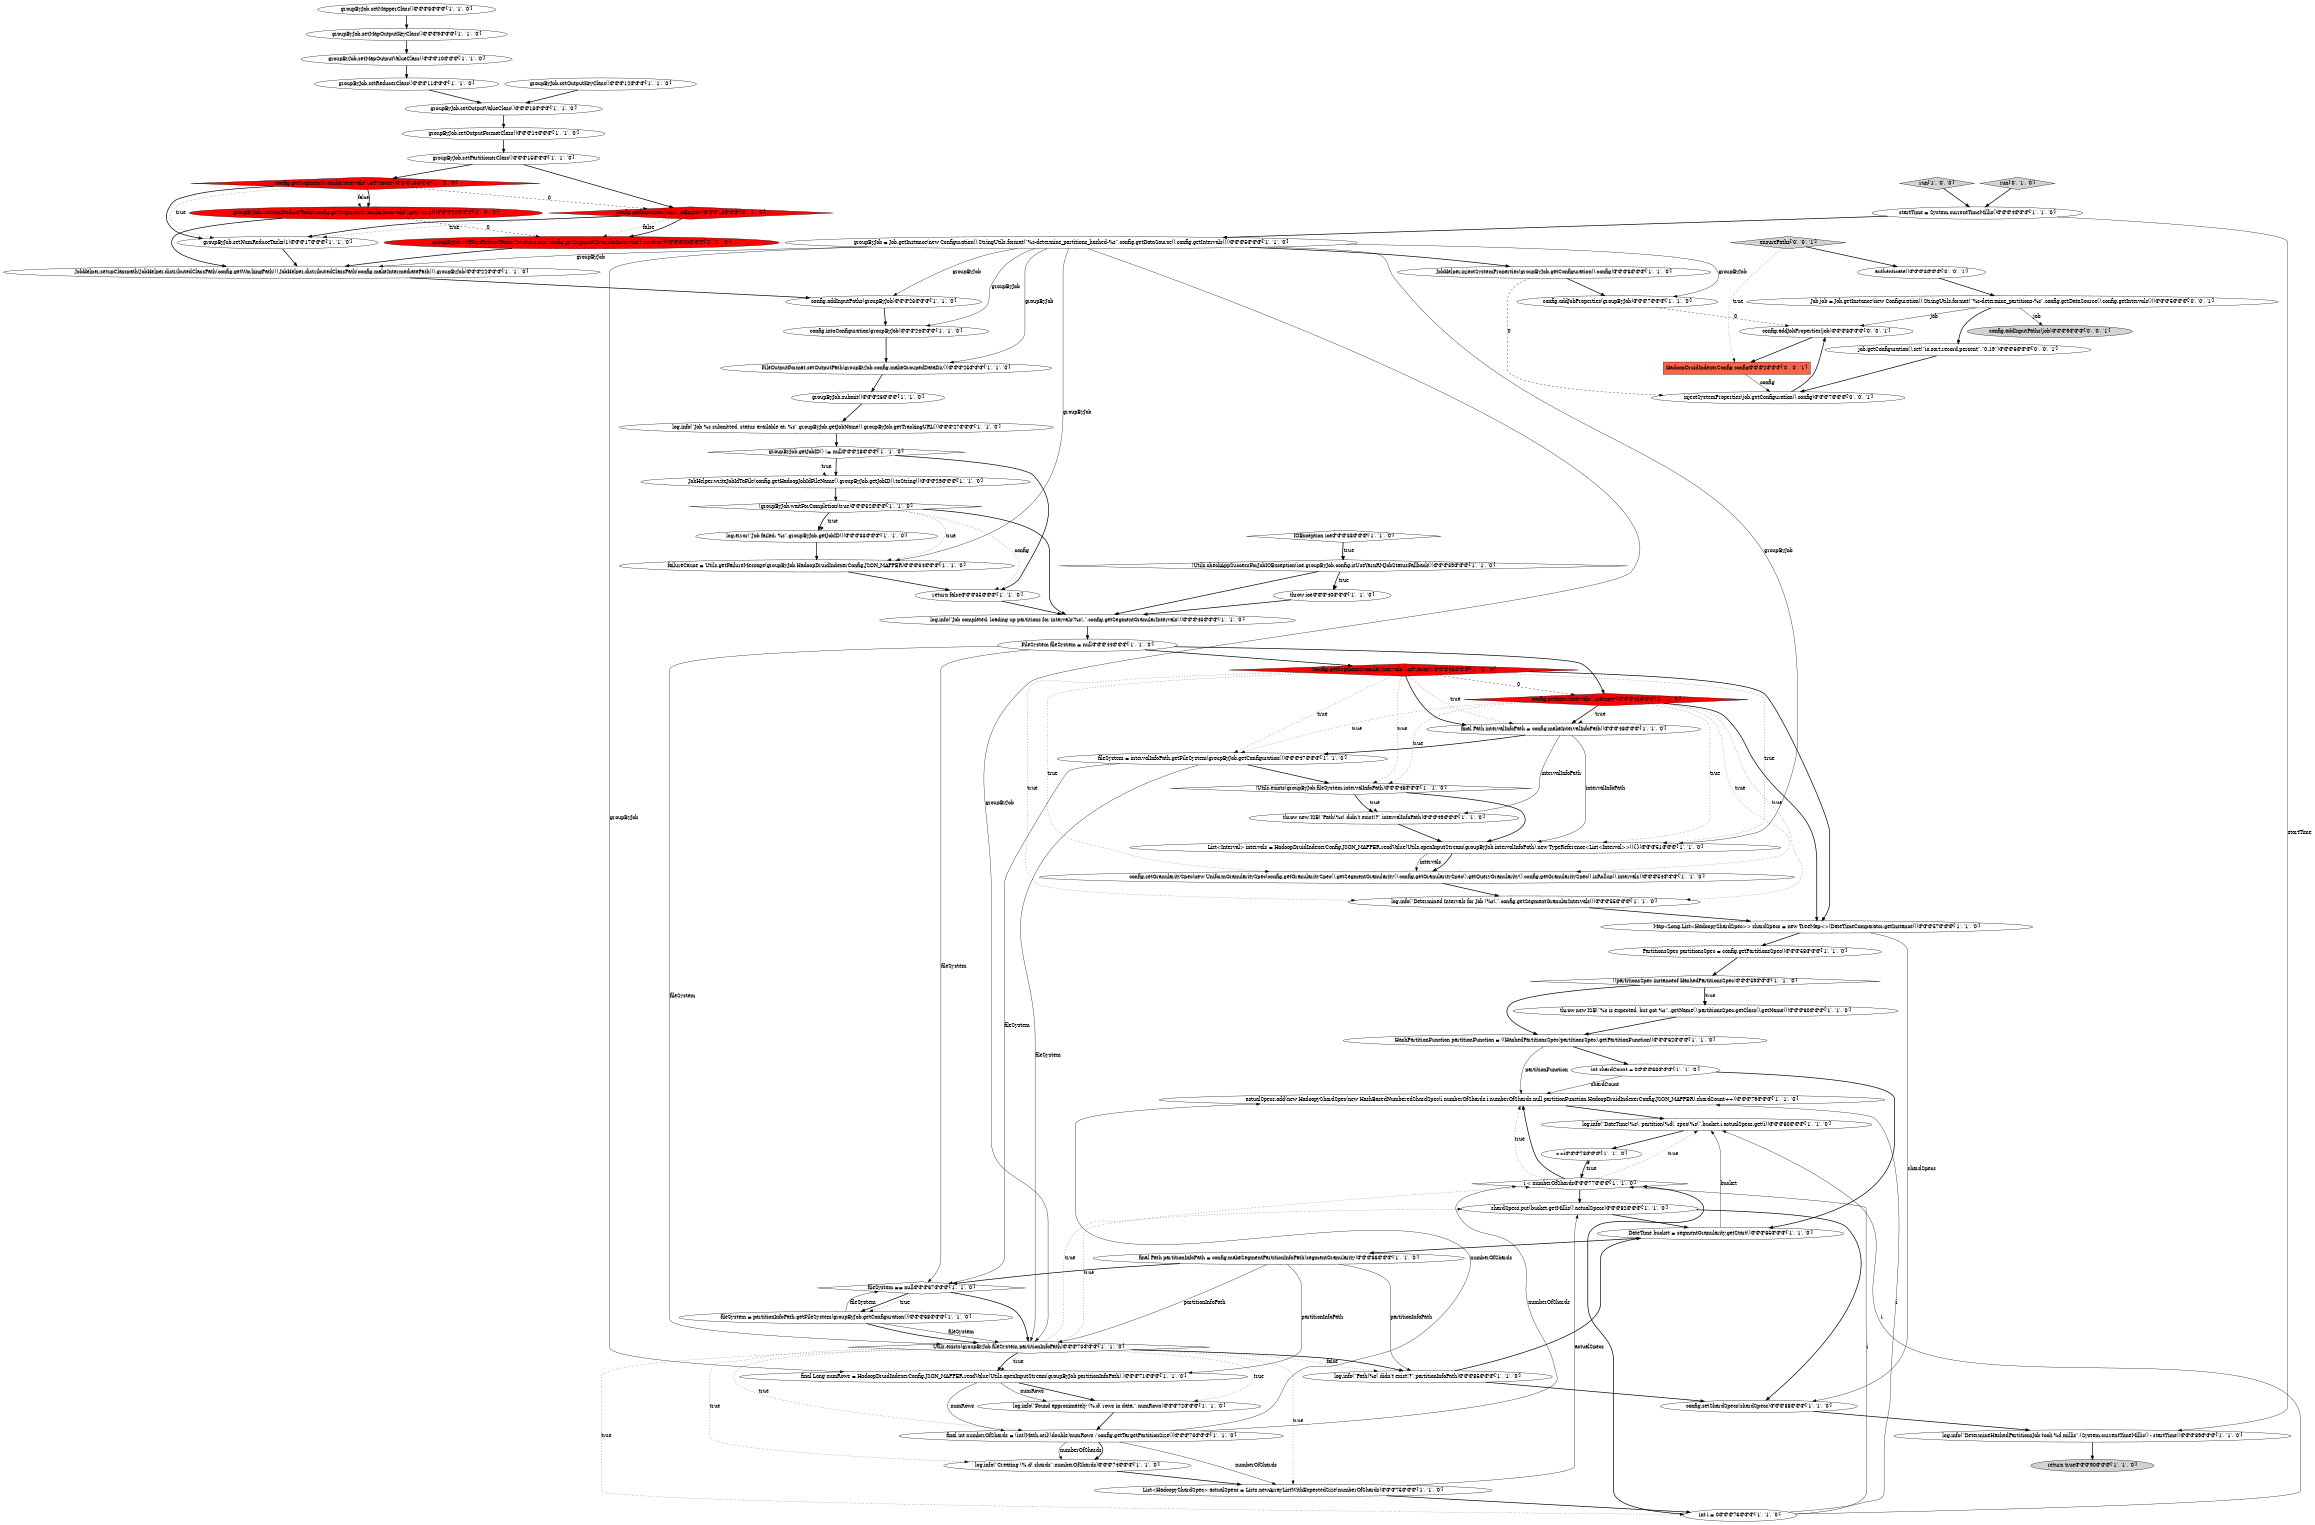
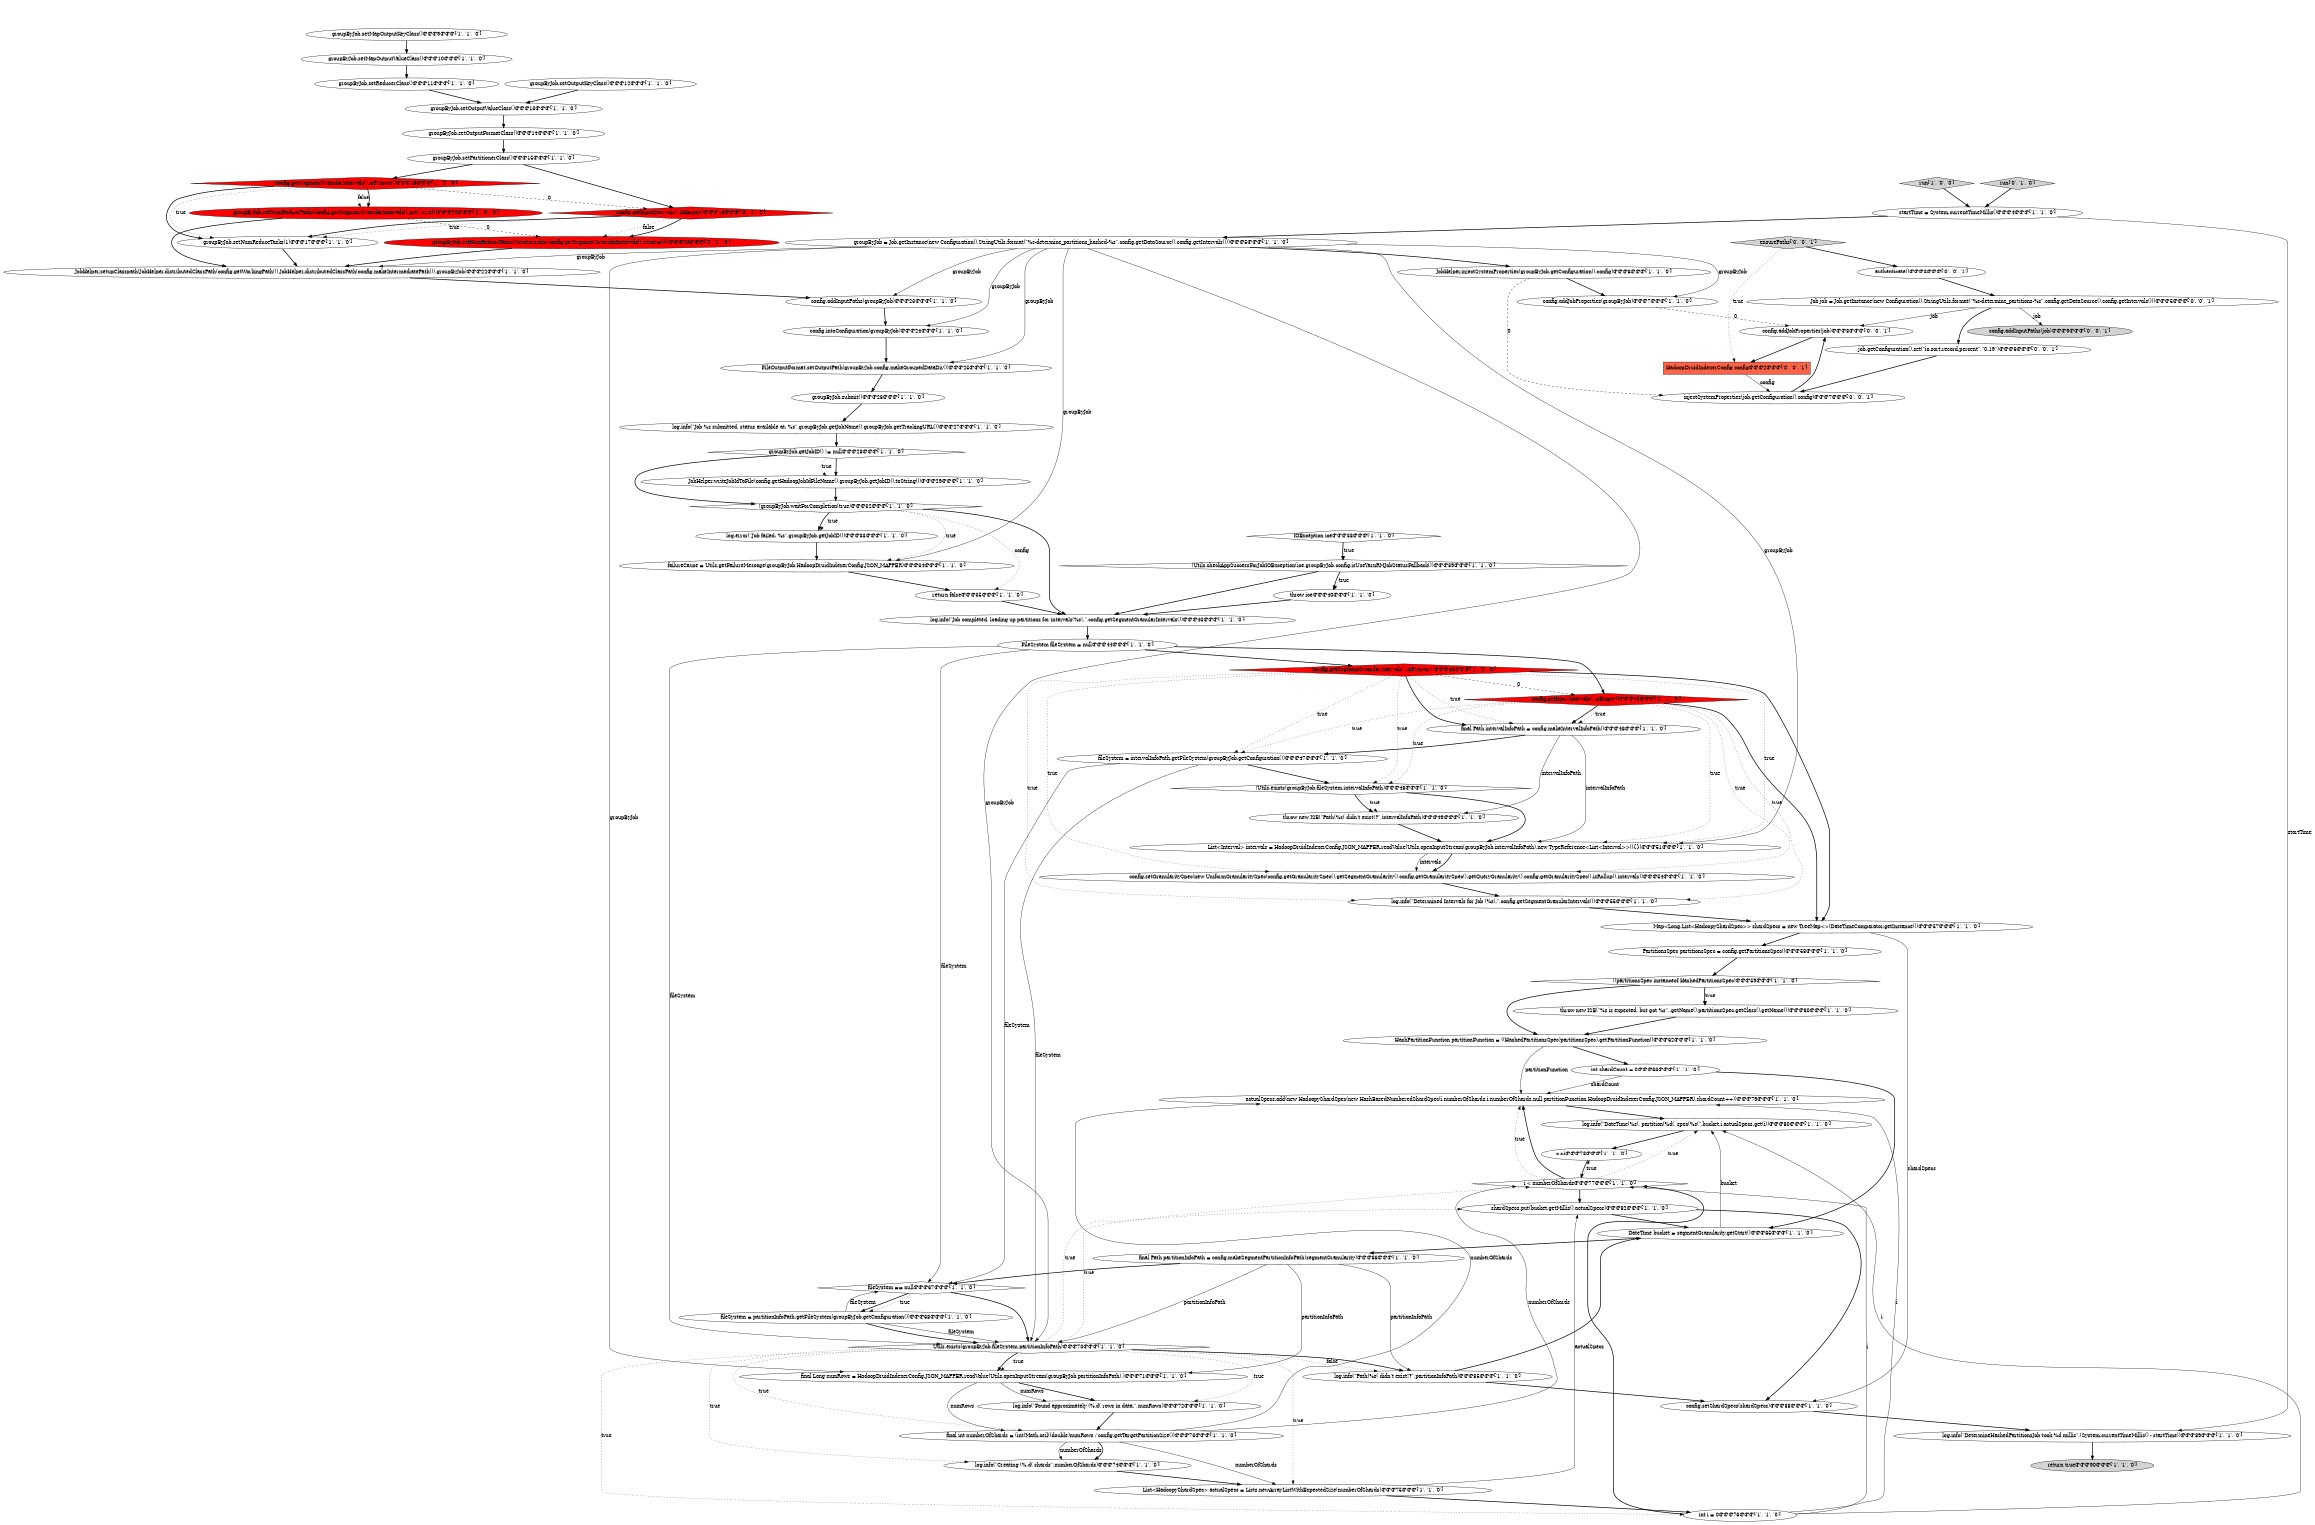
(407, 10) -> none
(1030, 473) -> (643, 473)
